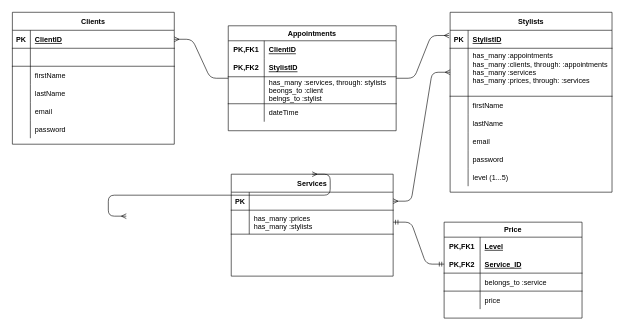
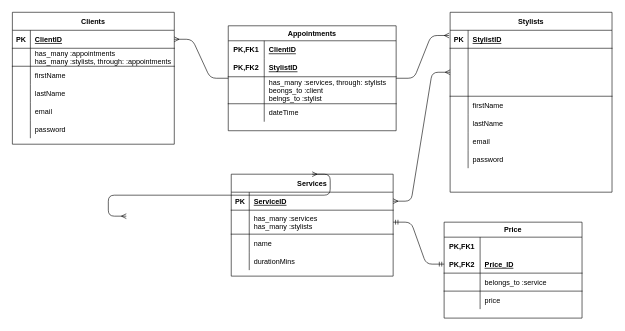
none -> (102, 57)
(540, 72) -> none
(540, 177) -> none
none -> (321, 201)
(283, 218) -> (287, 218)
none -> (321, 243)
(531, 246) -> none
none -> (321, 261)
(504, 265) -> (500, 265)
